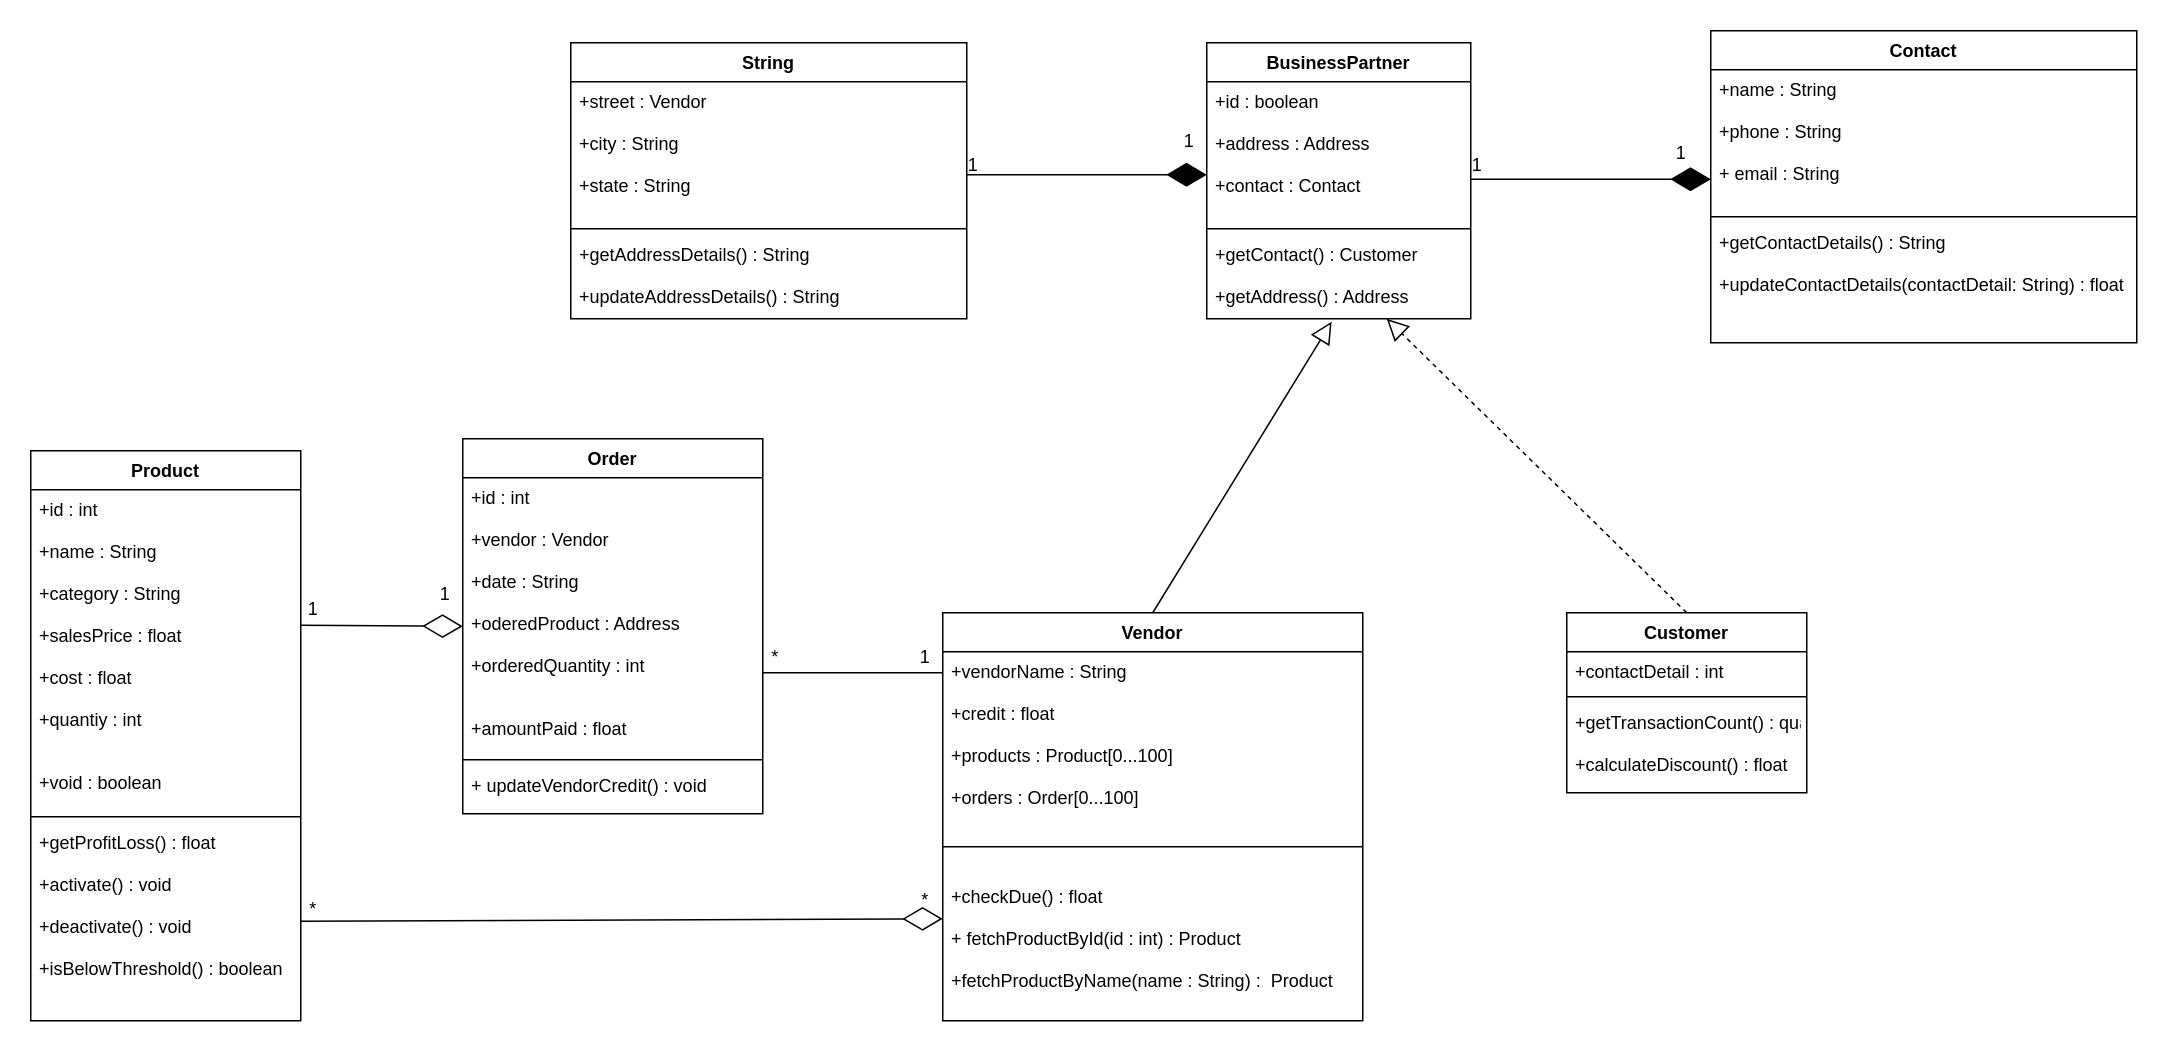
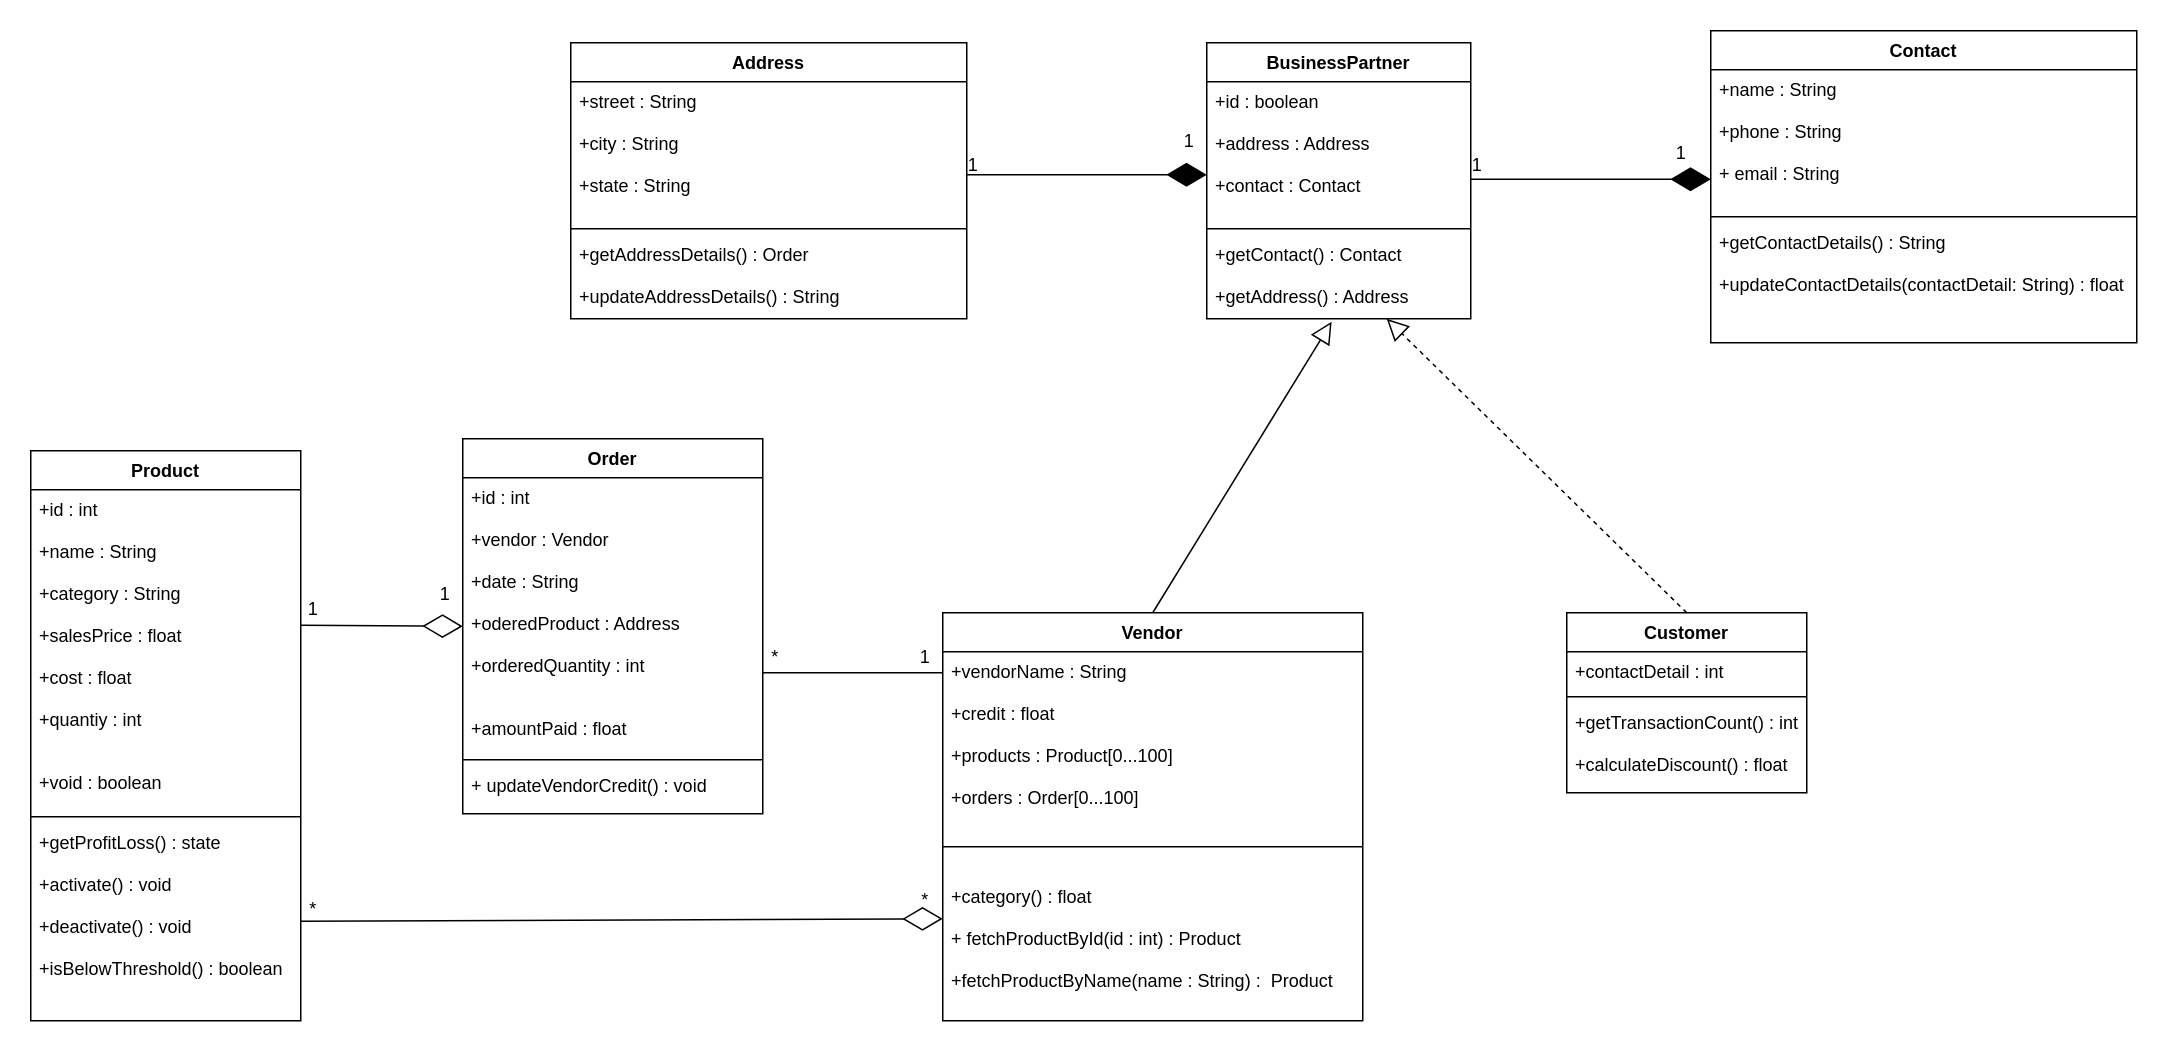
(768, 63) -> (768, 63)
(653, 102) -> (650, 102)
(711, 255) -> (708, 255)
(1329, 255) -> (1324, 255)
(1725, 723) -> (1704, 723)
(148, 843) -> (151, 843)
(1037, 897) -> (1037, 897)
